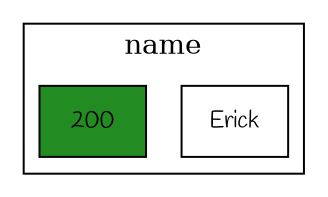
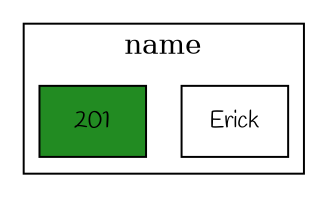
(93, 121) -> (93, 121)
